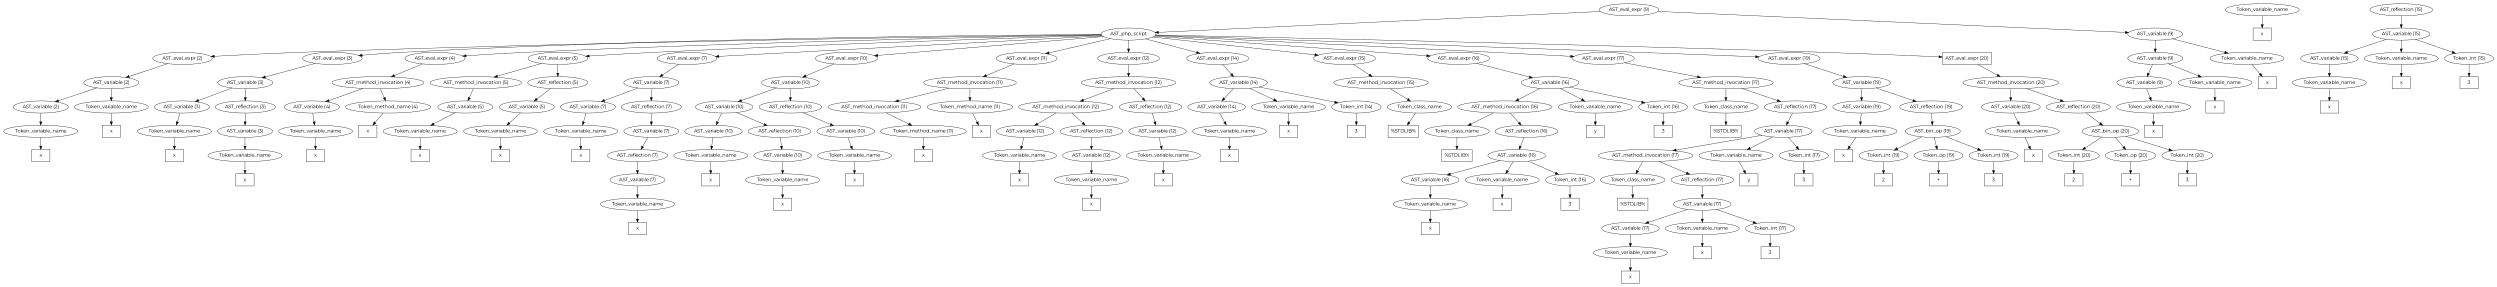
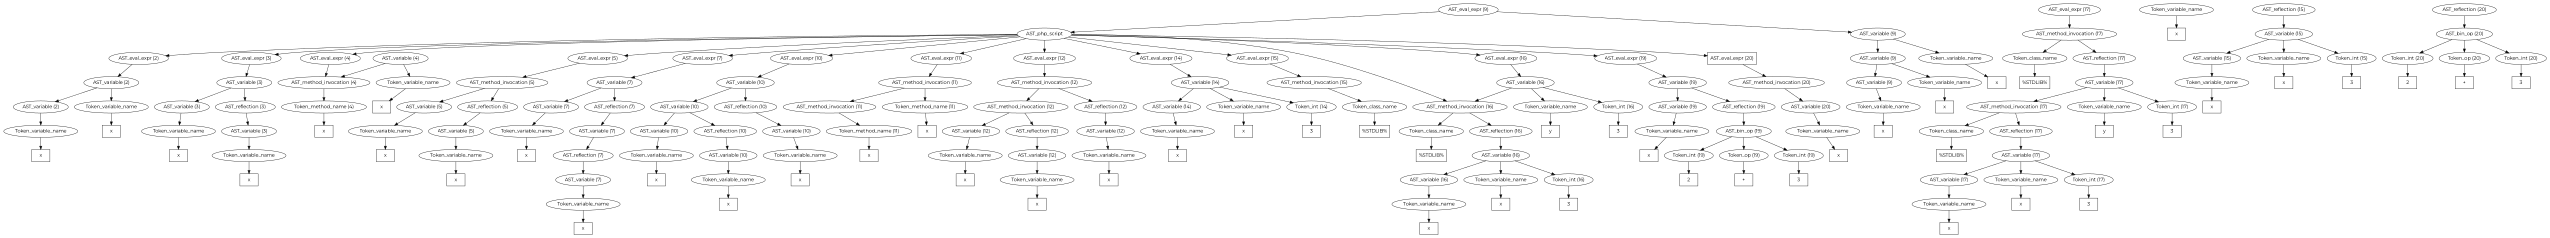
(1363, 46) -> (1261, 47)
(558, 69) -> (496, 93)
(346, 94) -> (365, 70)
(2043, 94) -> none
